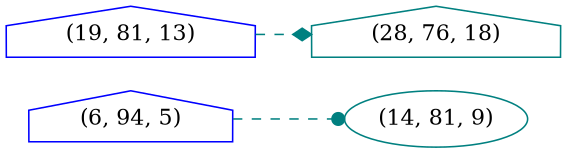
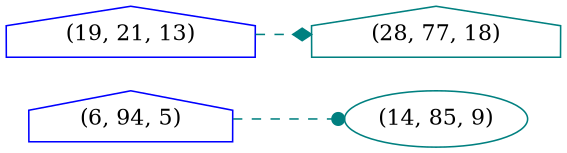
(131, 34) -> (131, 34)
(436, 34) -> (436, 34)
(436, 119) -> (436, 119)
